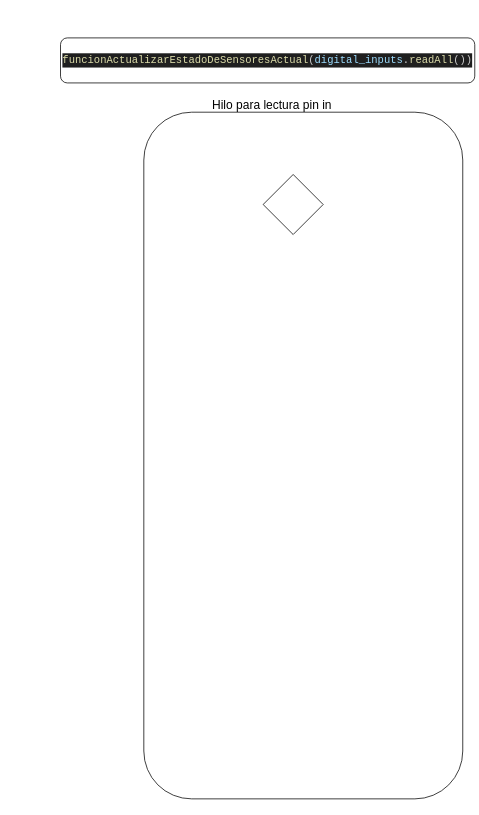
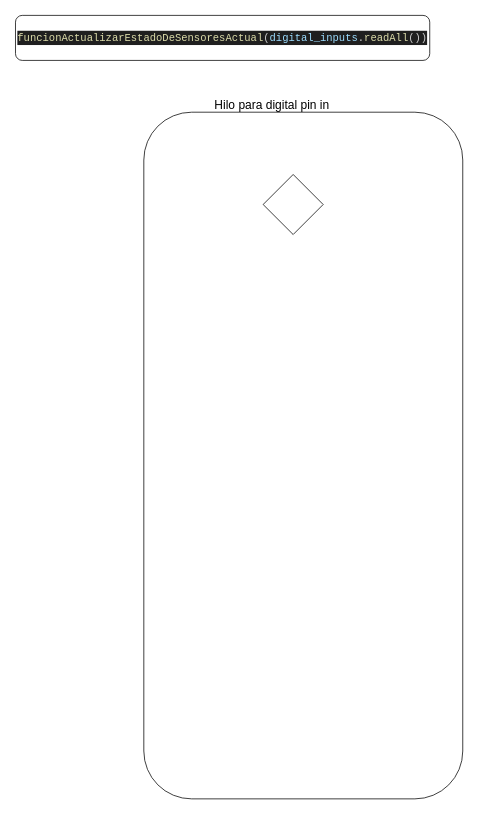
(267, 60) -> (222, 38)
(272, 105) -> (272, 105)
